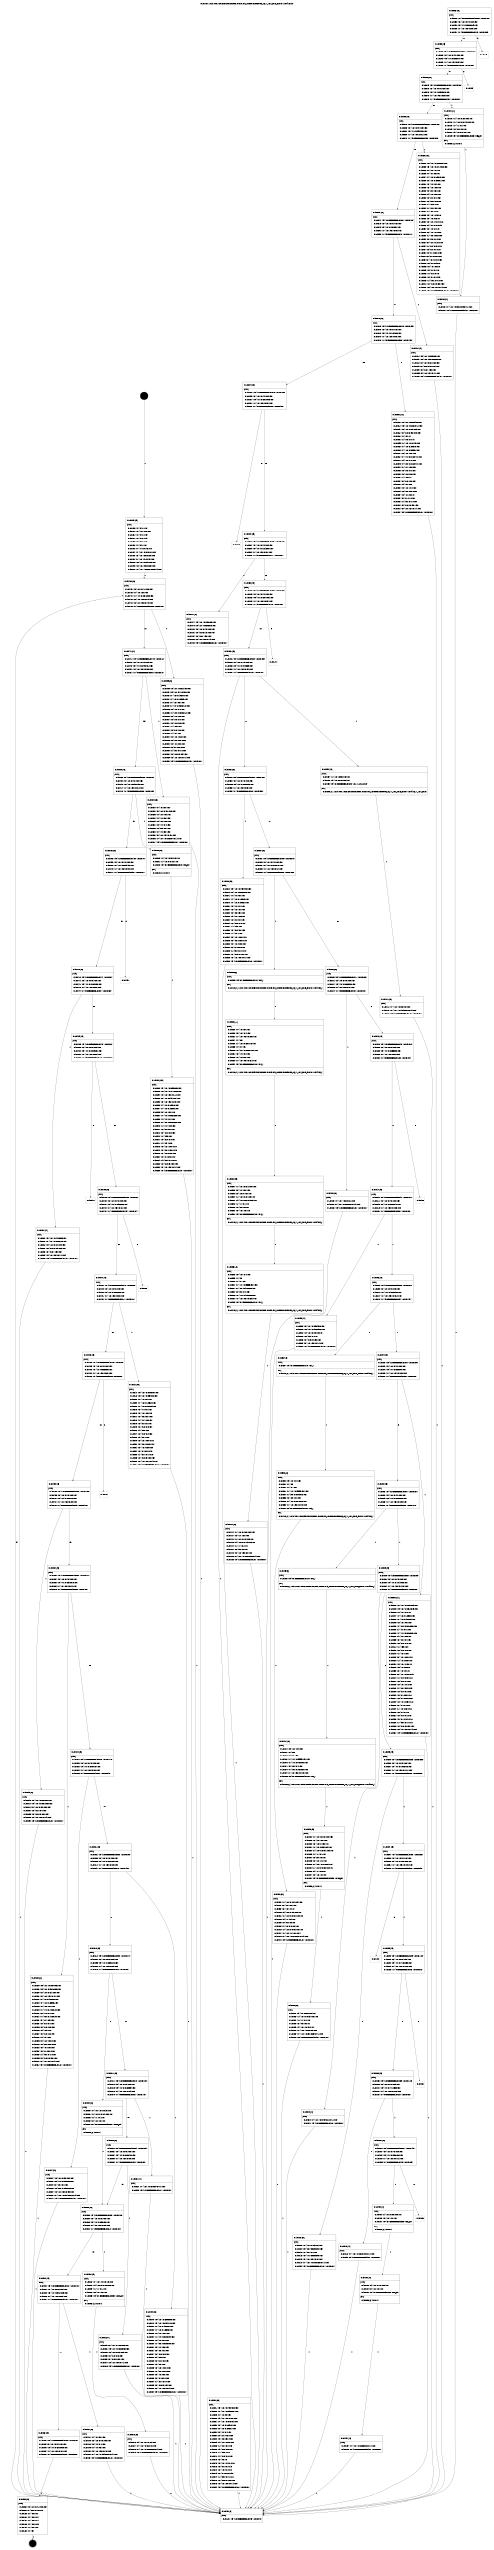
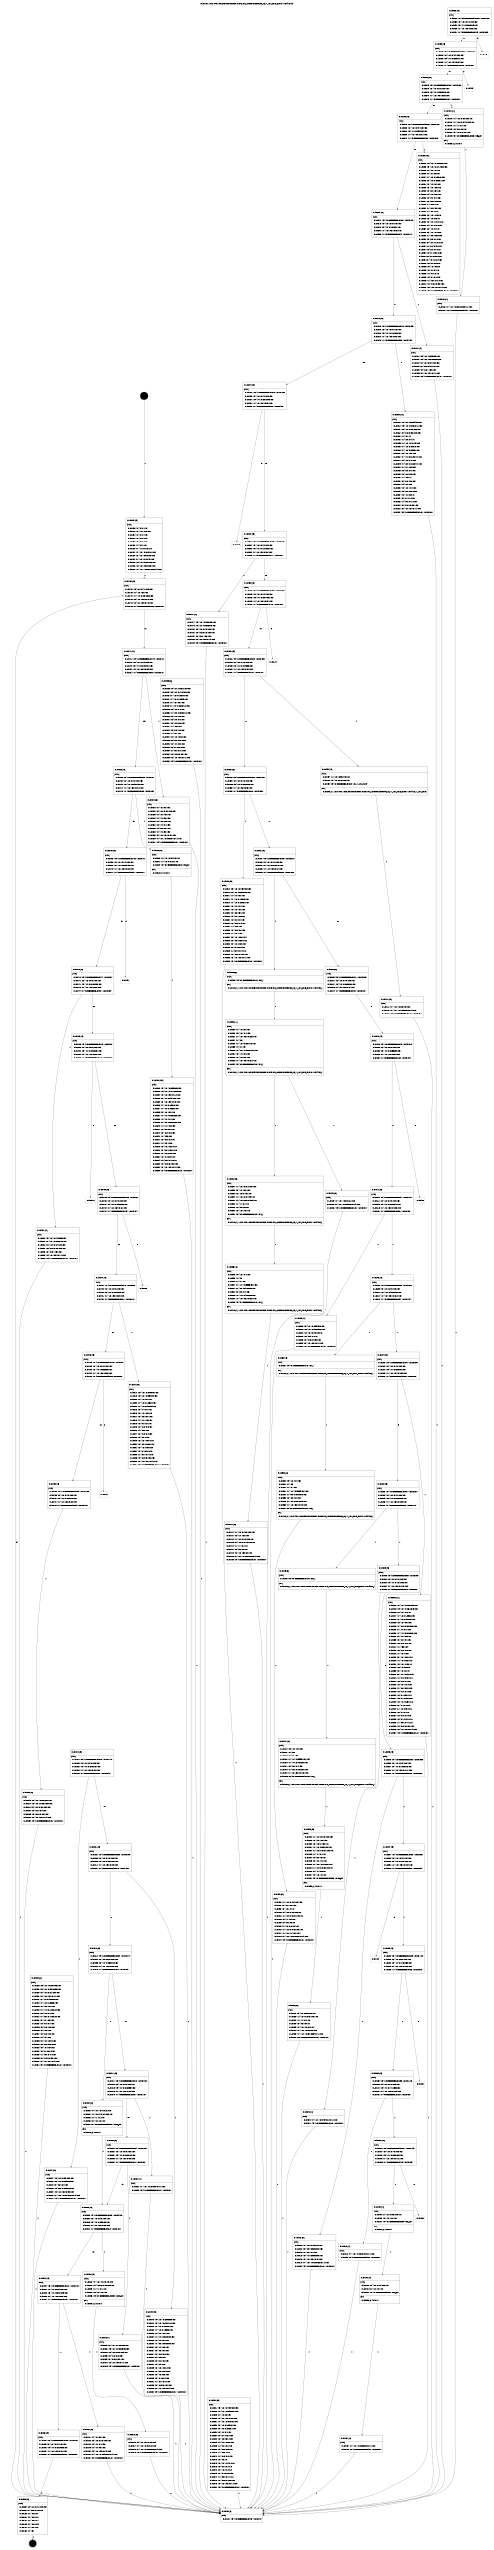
(165, 643) -> none
(347, 1092) -> (315, 1132)
(69, 1579) -> none
(219, 1591) -> (205, 1581)
